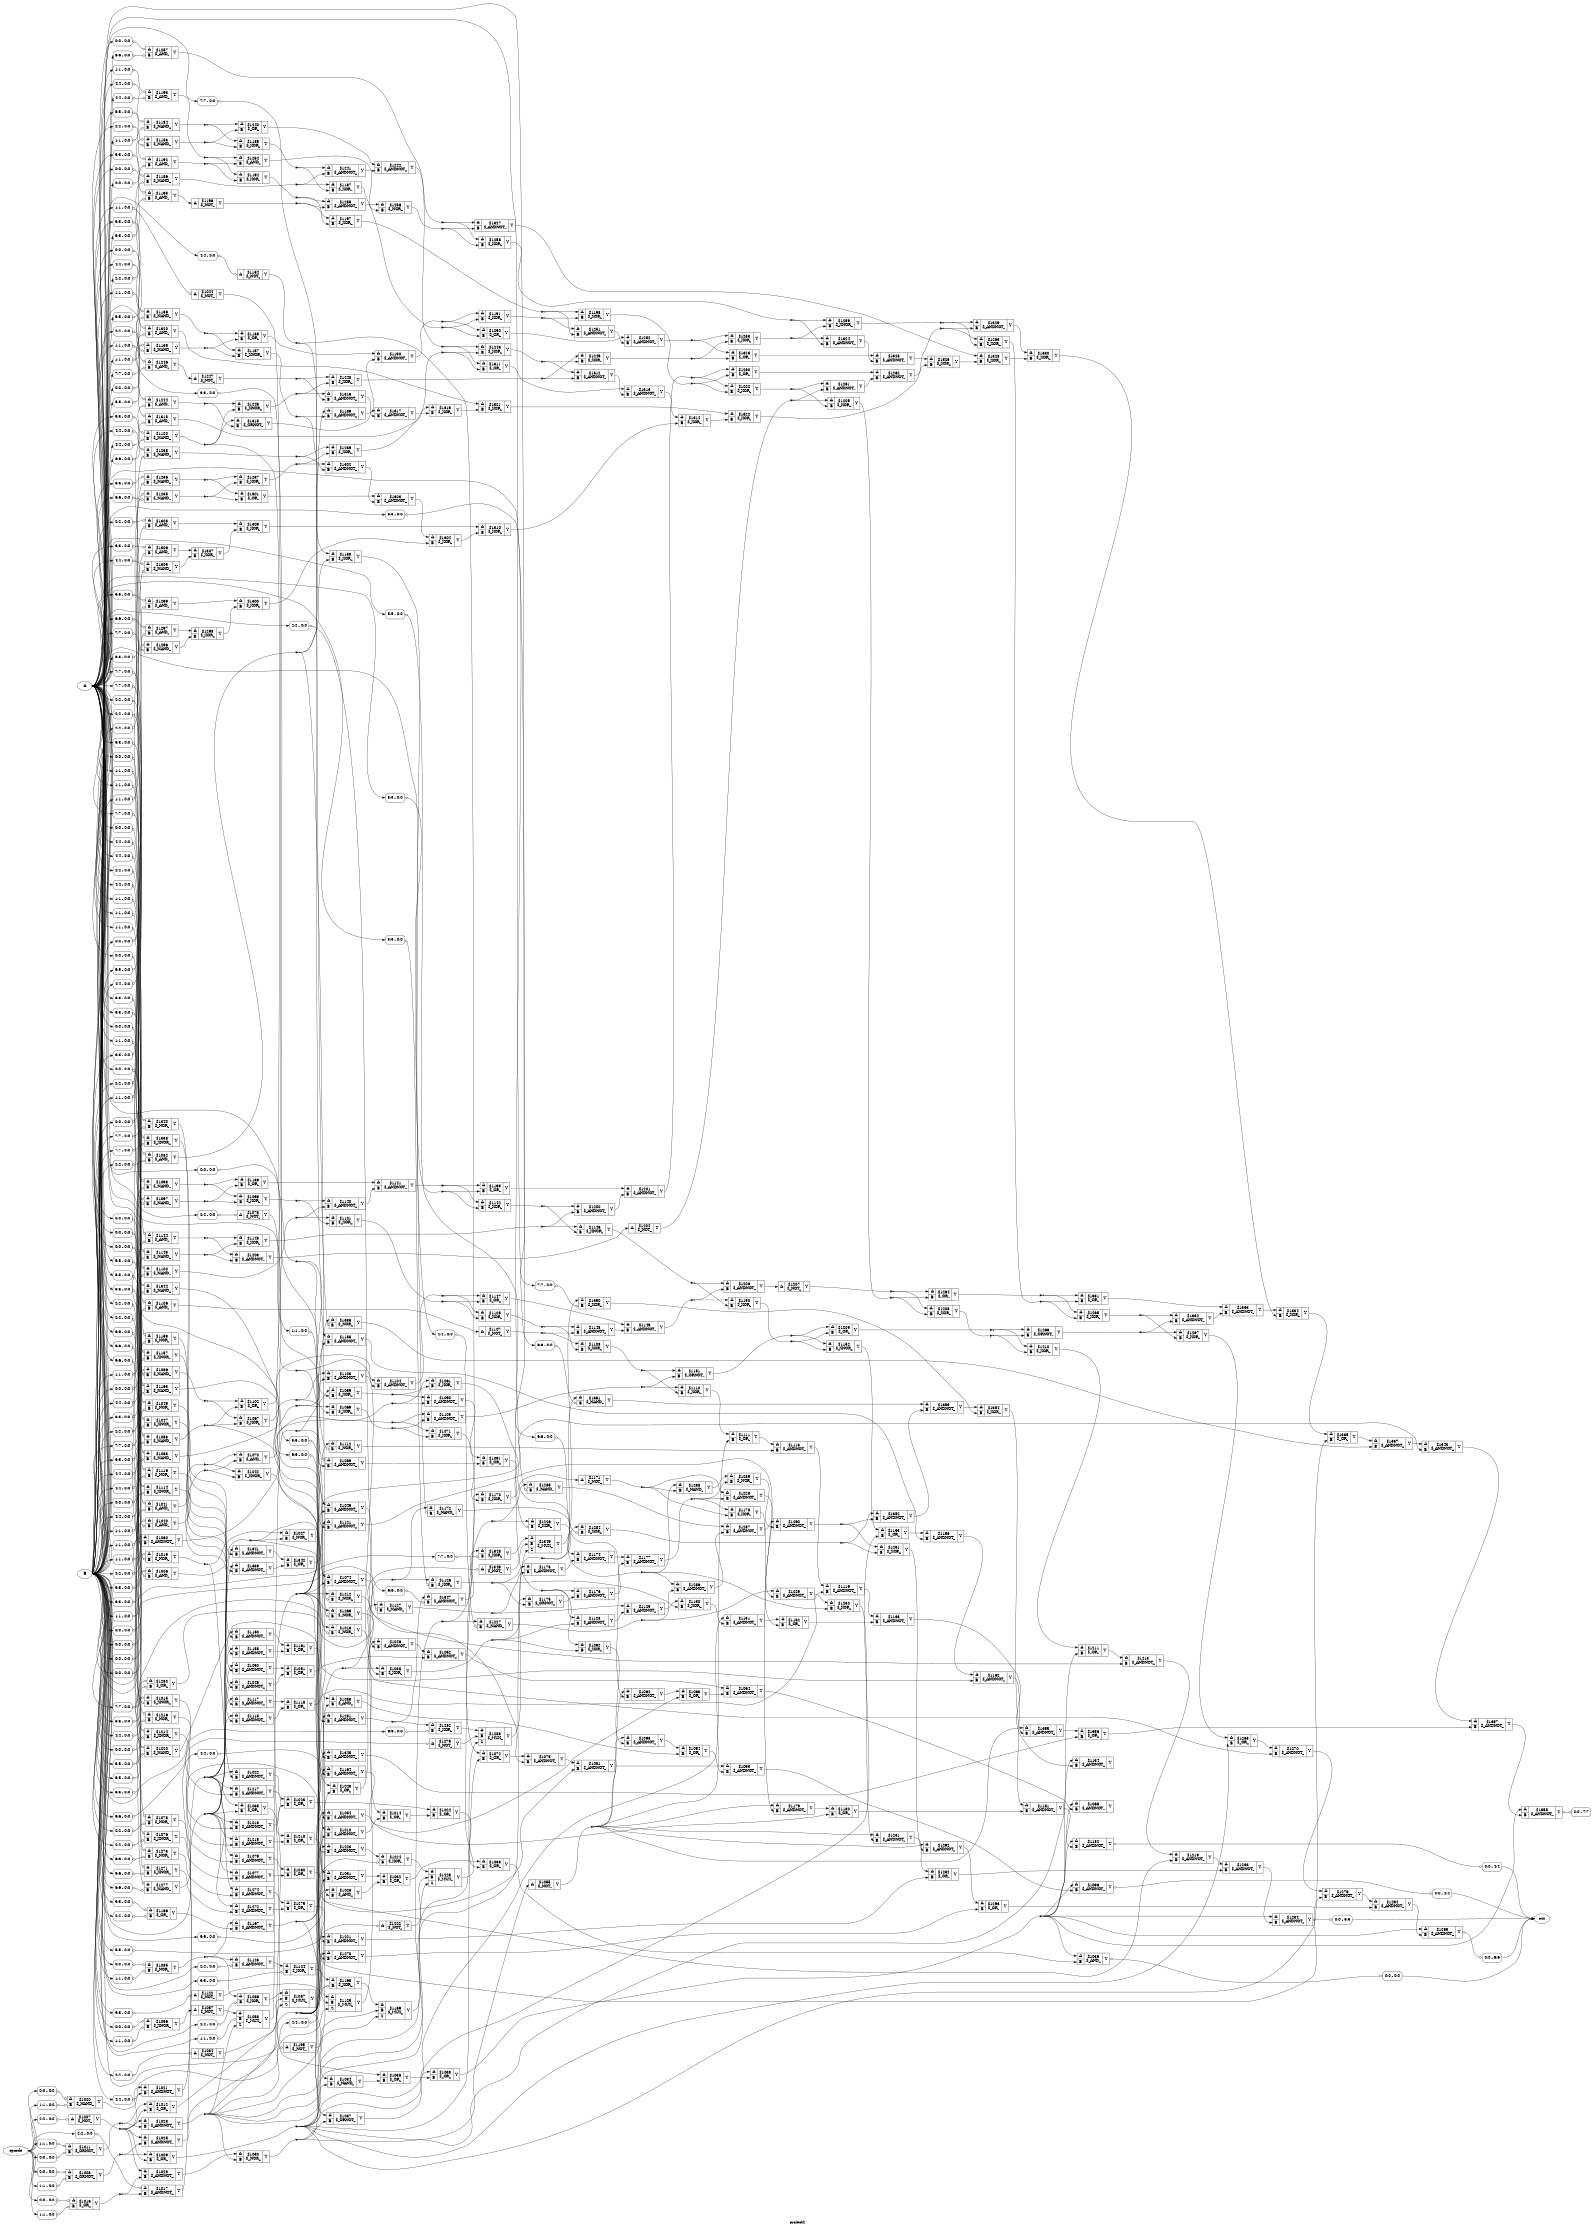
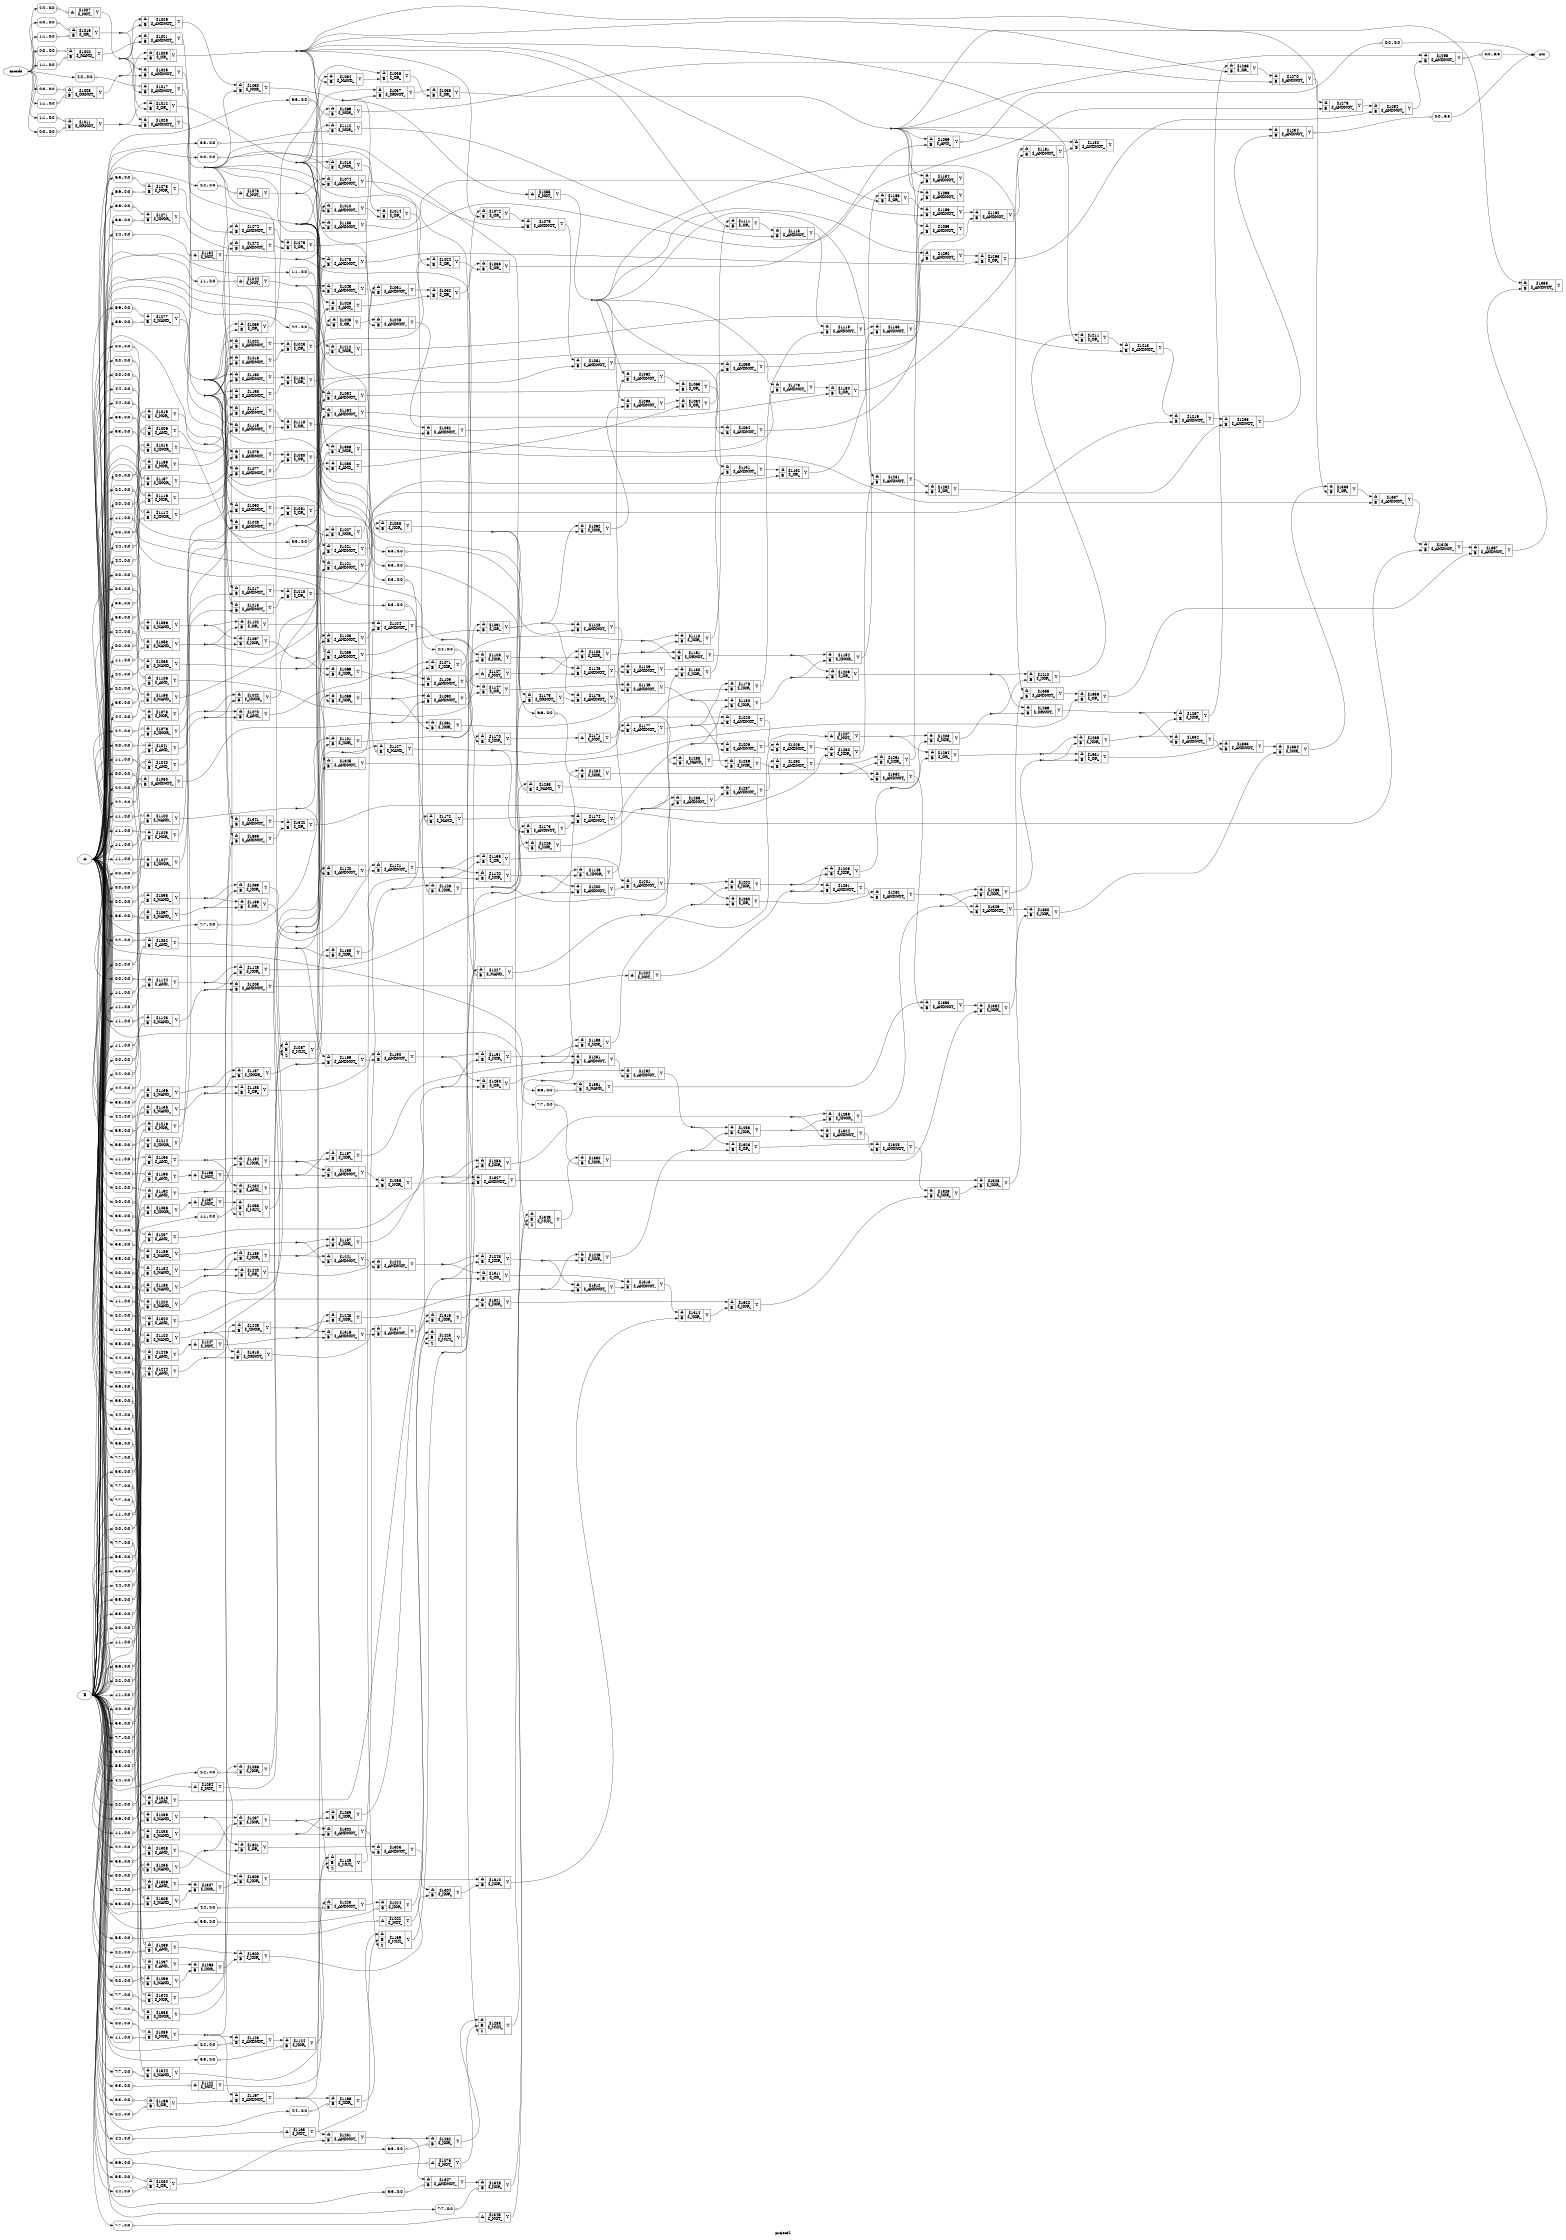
(1581, 1812) -> none
(1492, 1867) -> none
(1442, 1894) -> none
